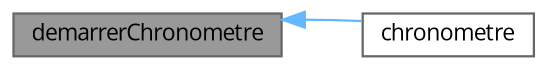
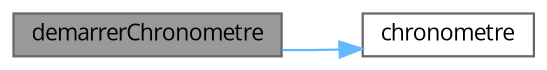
(334, 20) -> (311, 50)
